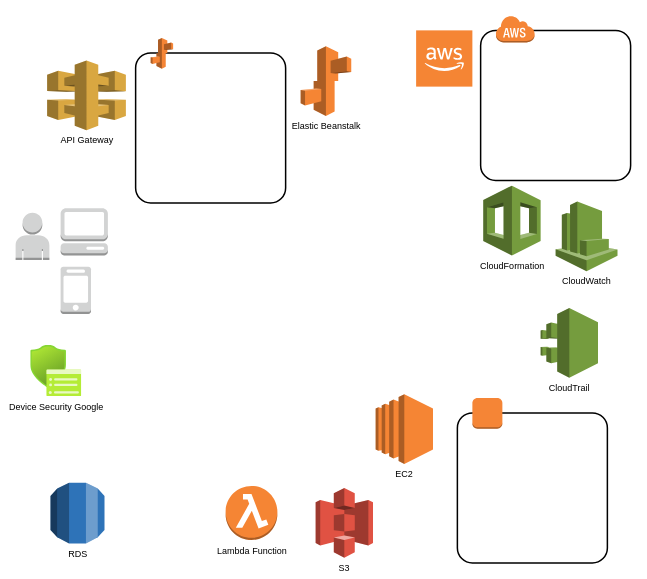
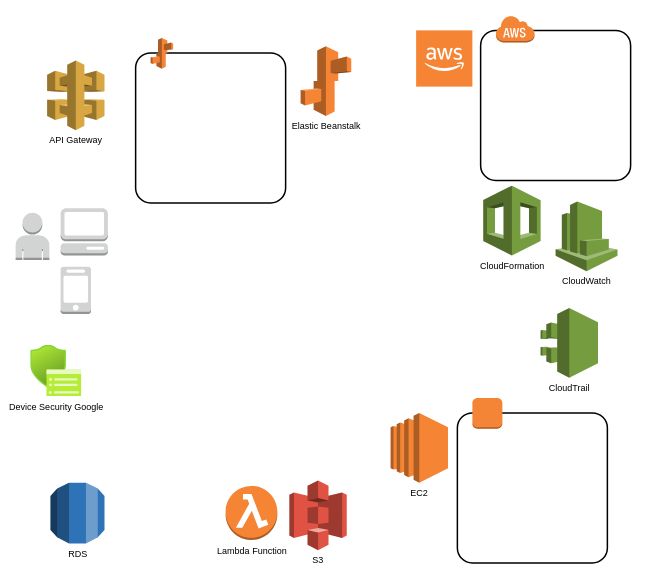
(86, 95) -> (76, 95)
(404, 429) -> (419, 448)
(344, 523) -> (318, 515)
